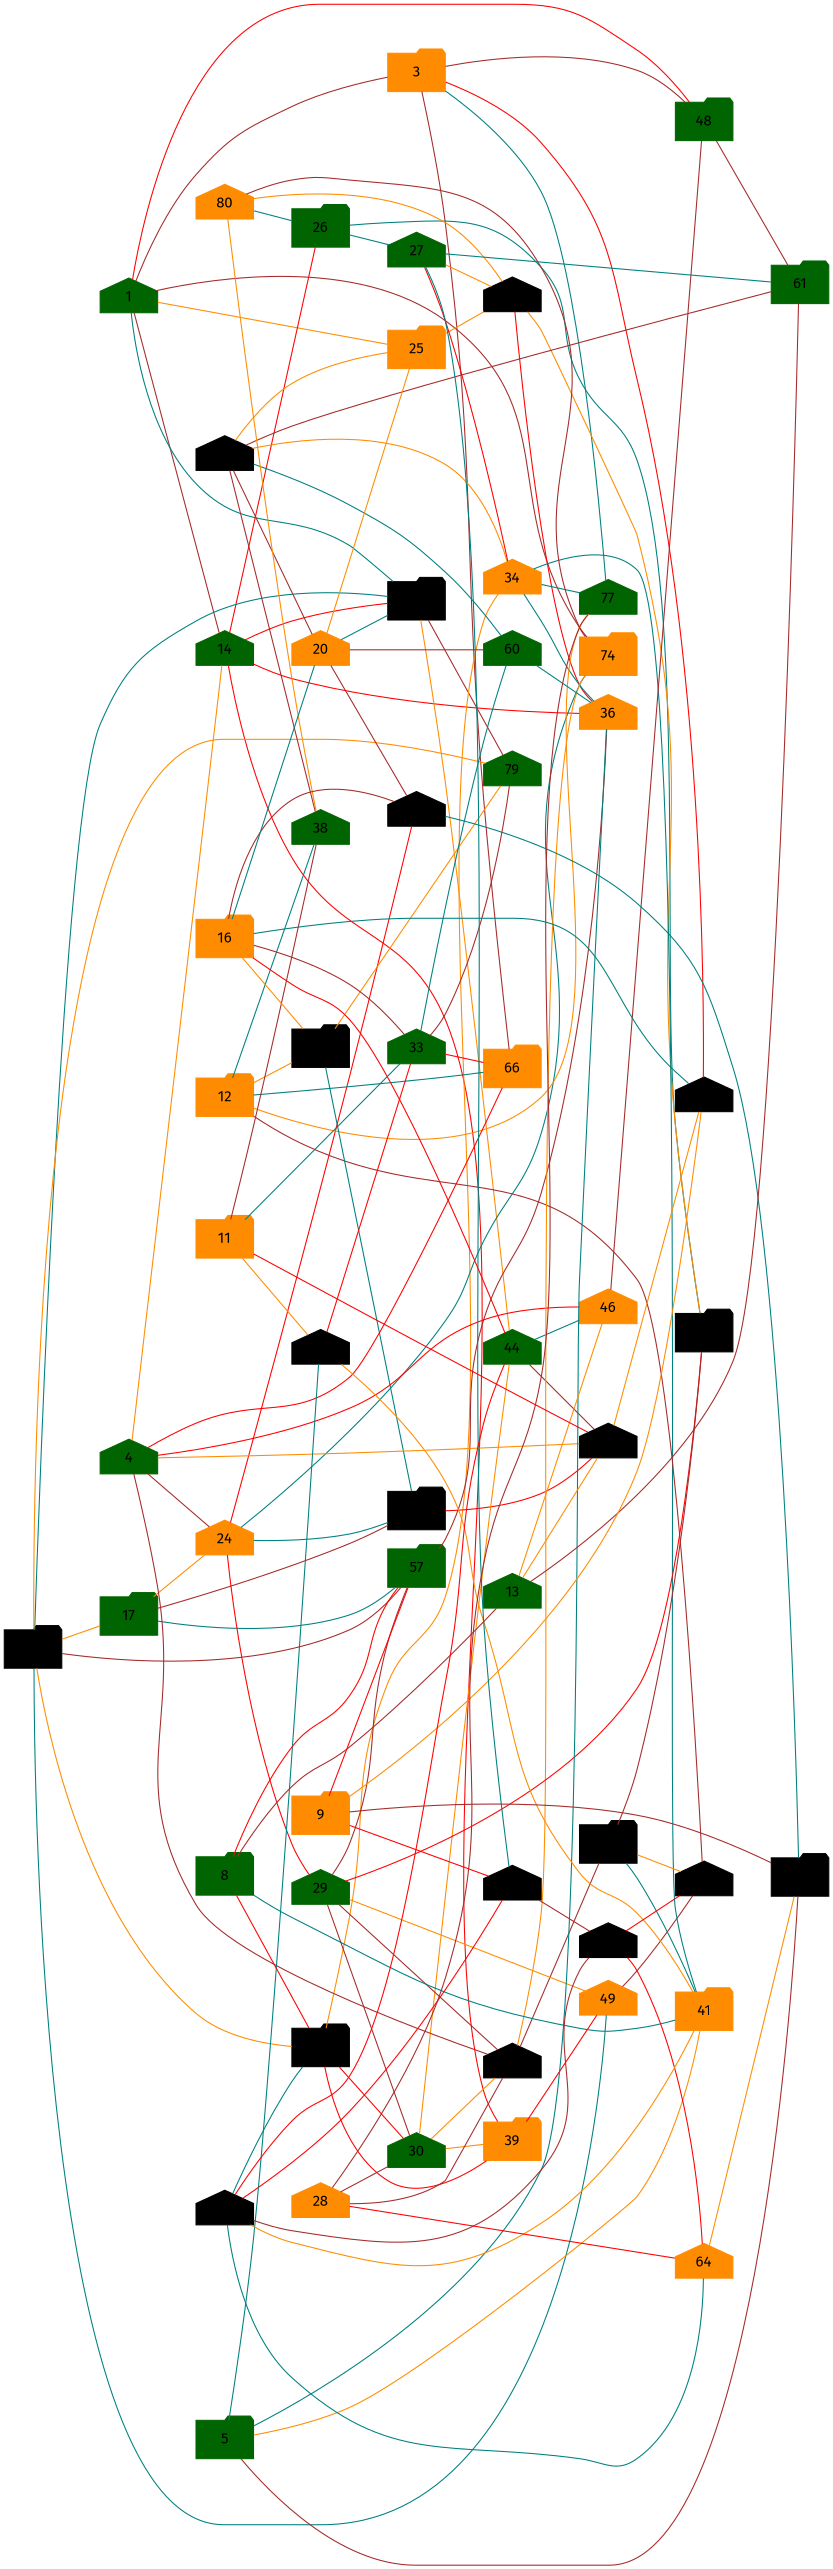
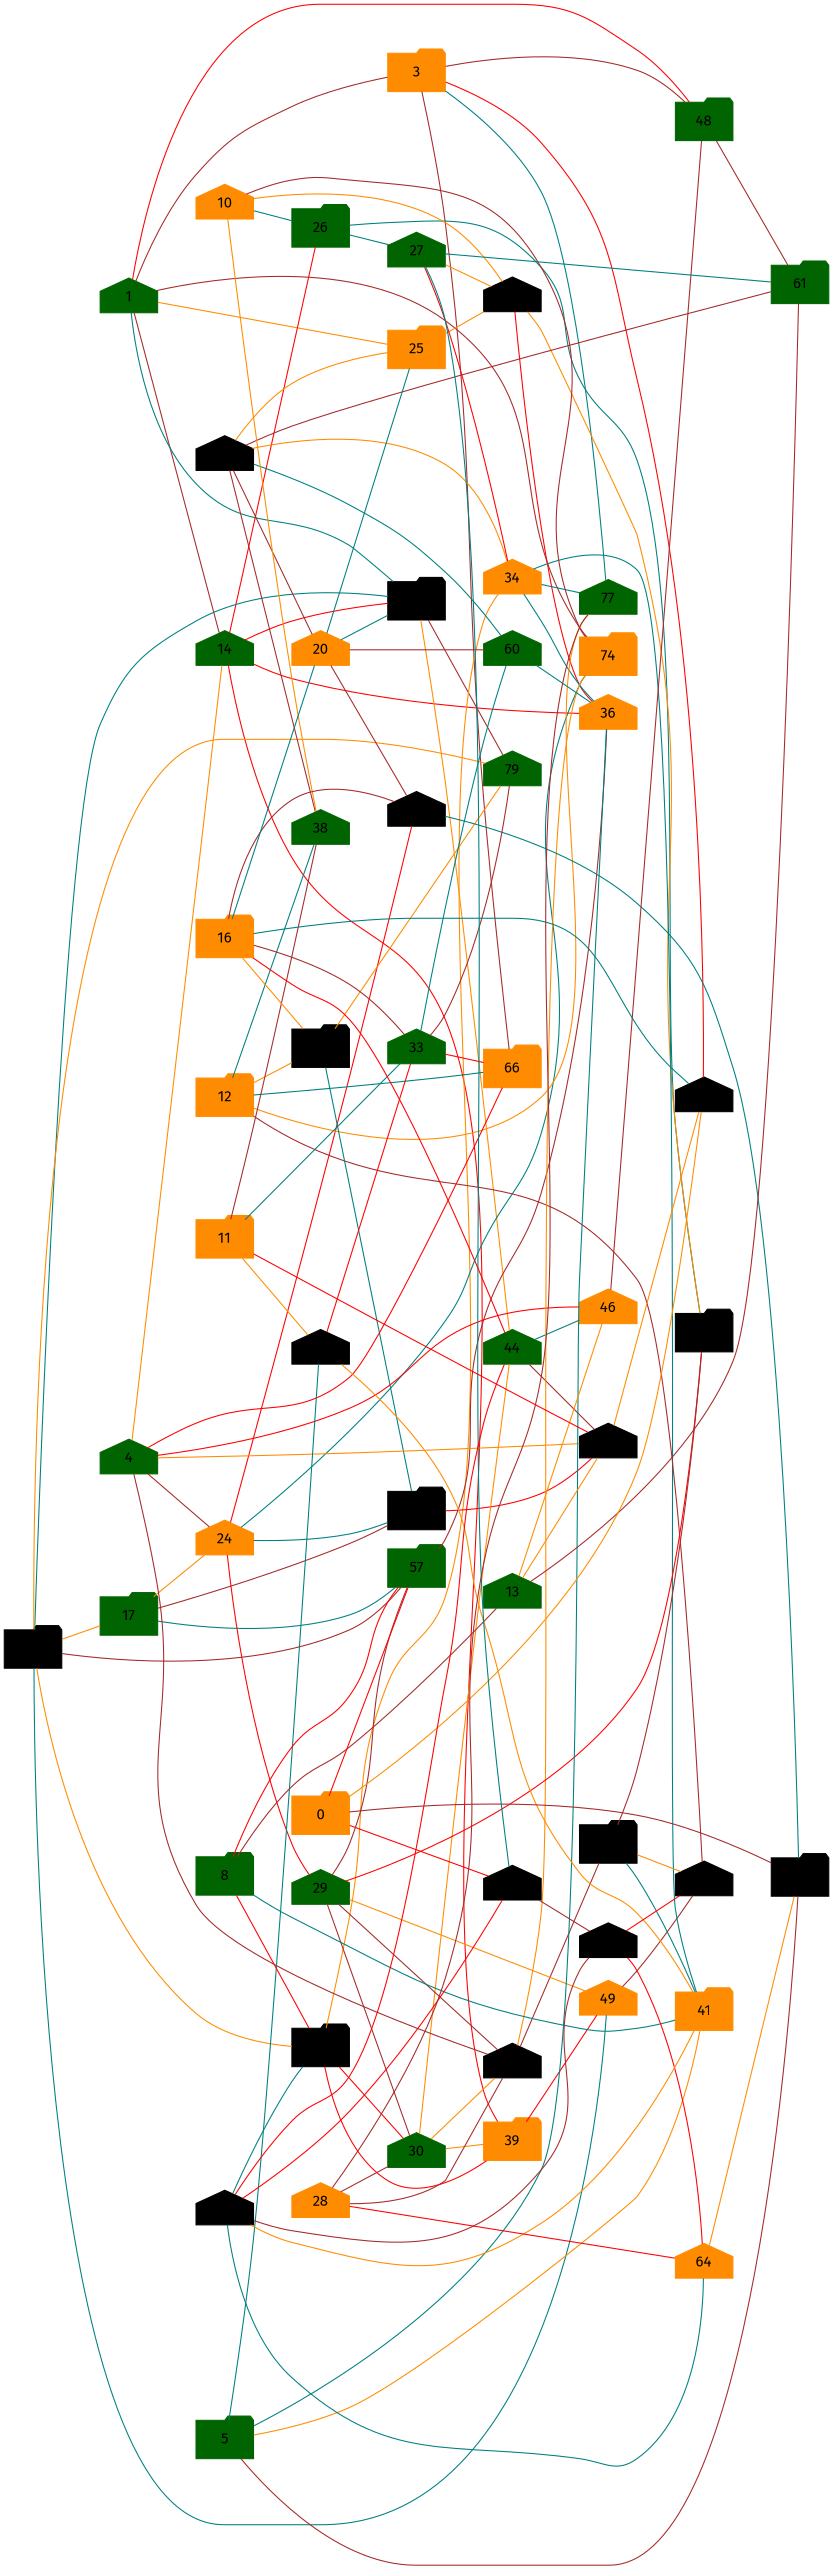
(225, 203) -> (225, 203)
(368, 501) -> (368, 501)
(321, 1815) -> (321, 1815)
